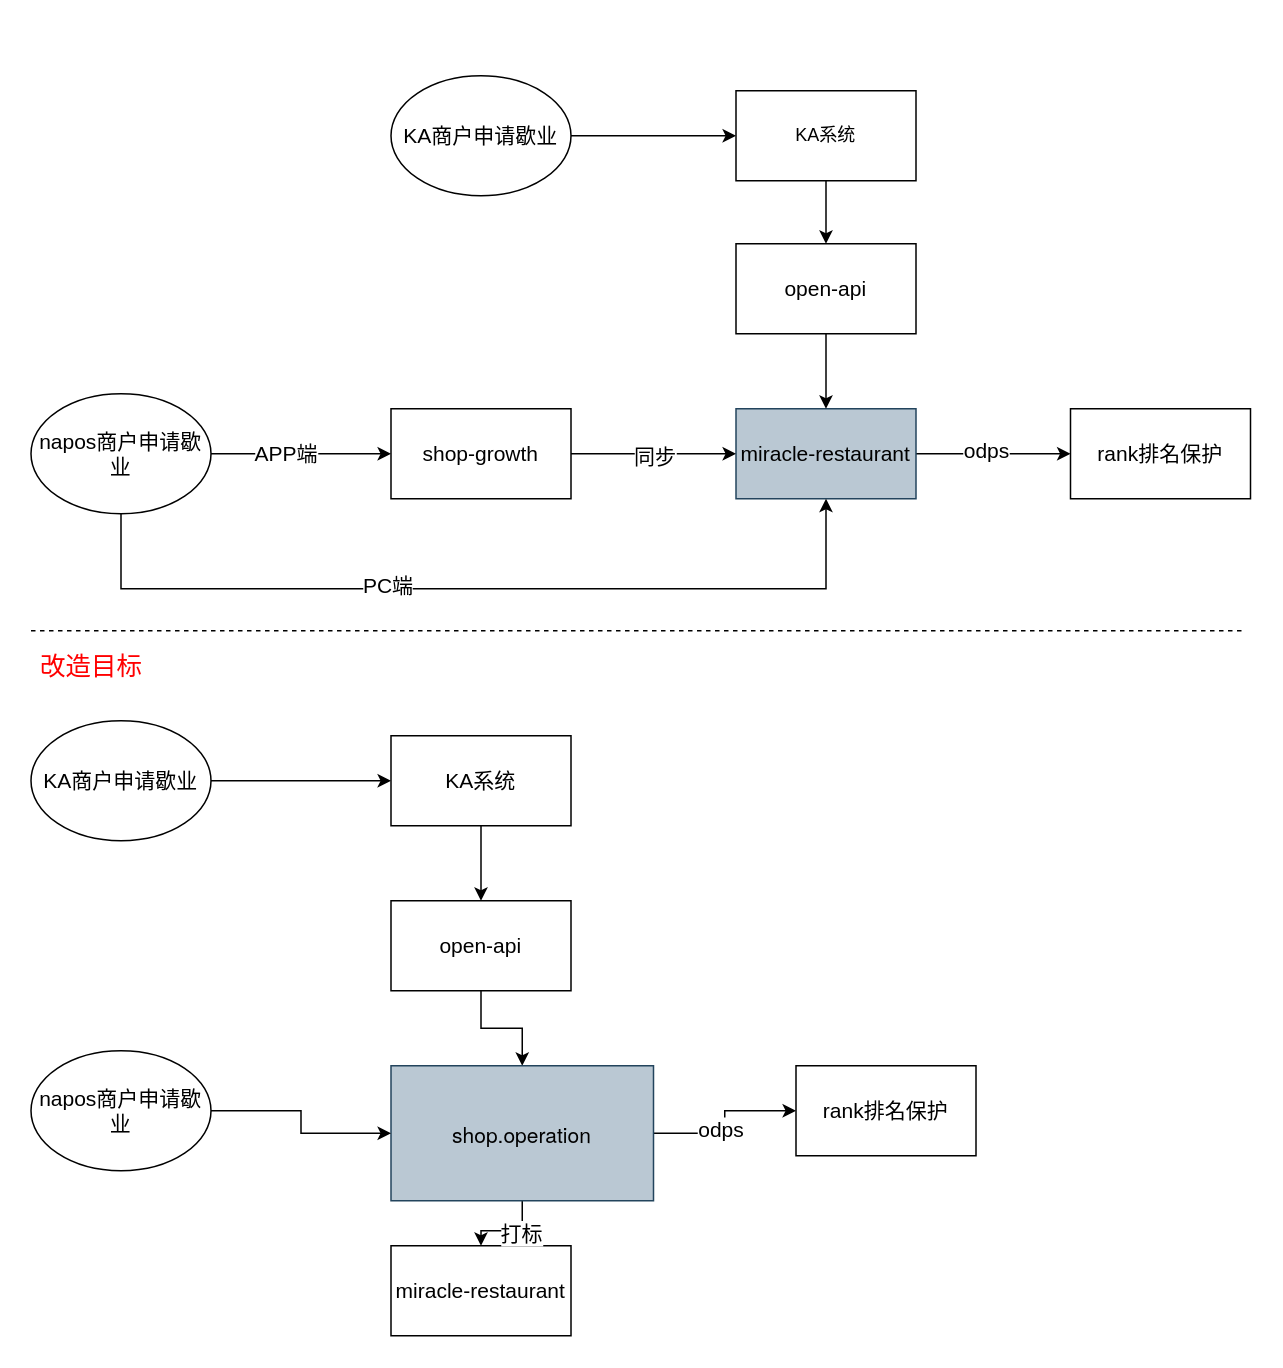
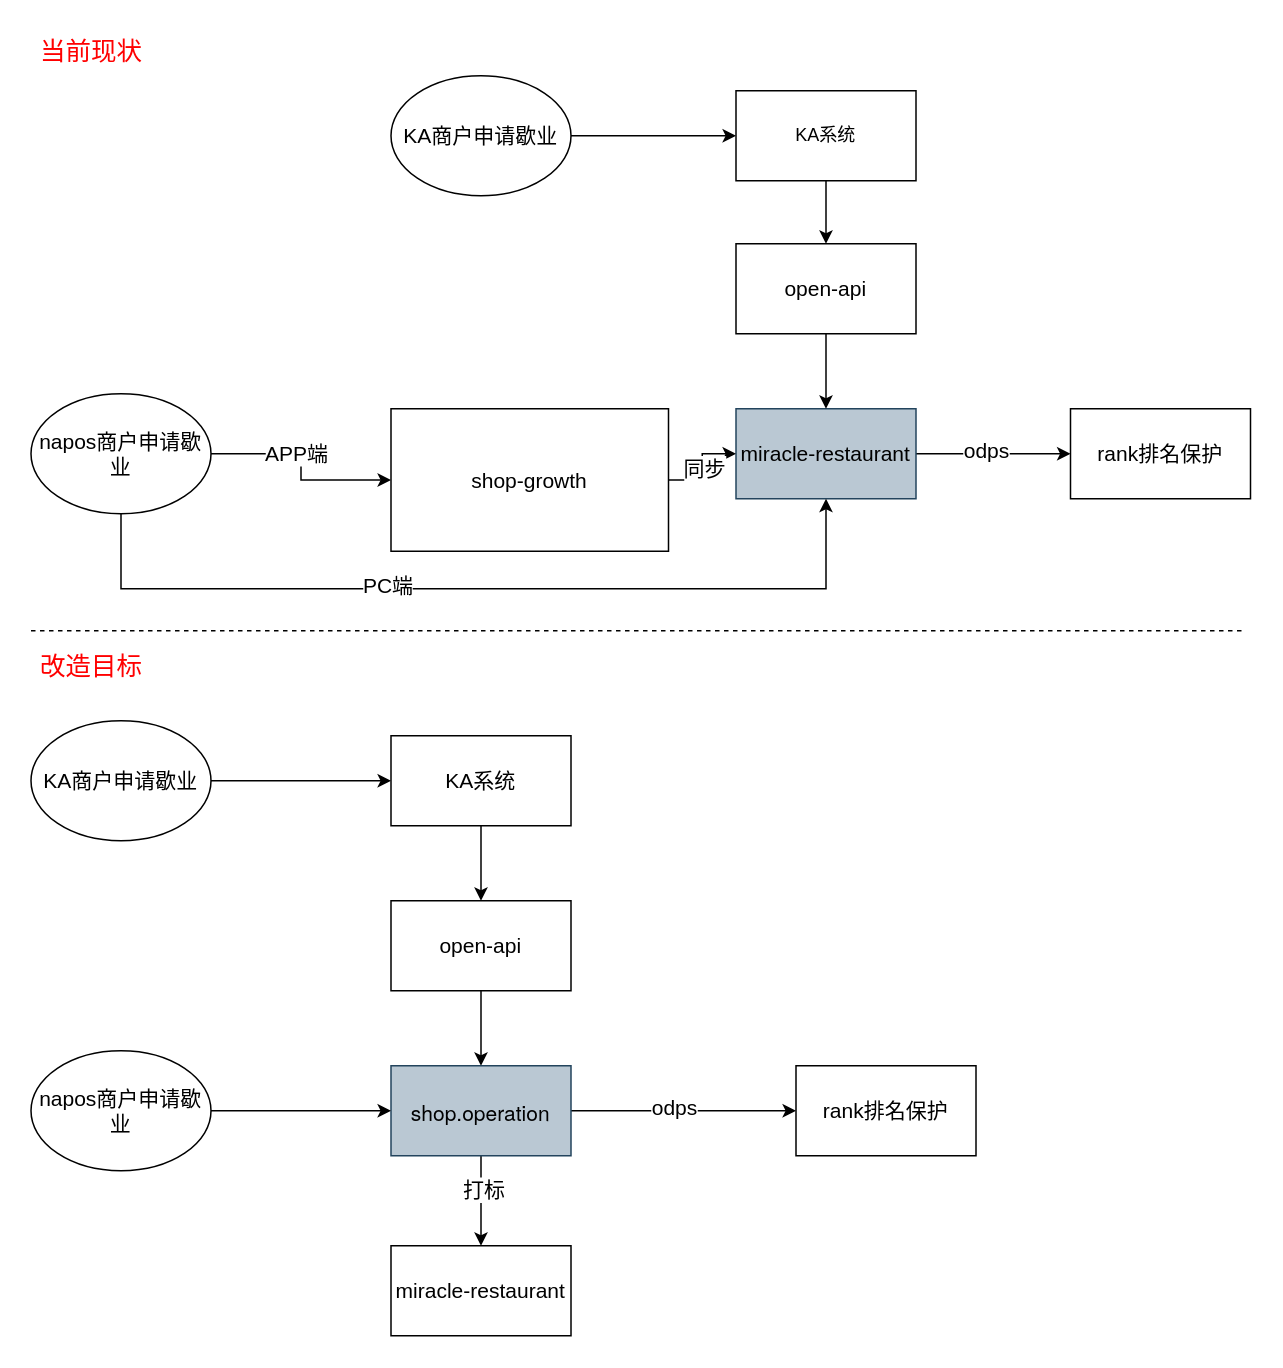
none -> (91, 53)
(481, 454) -> (530, 480)
(522, 1133) -> (481, 1111)
